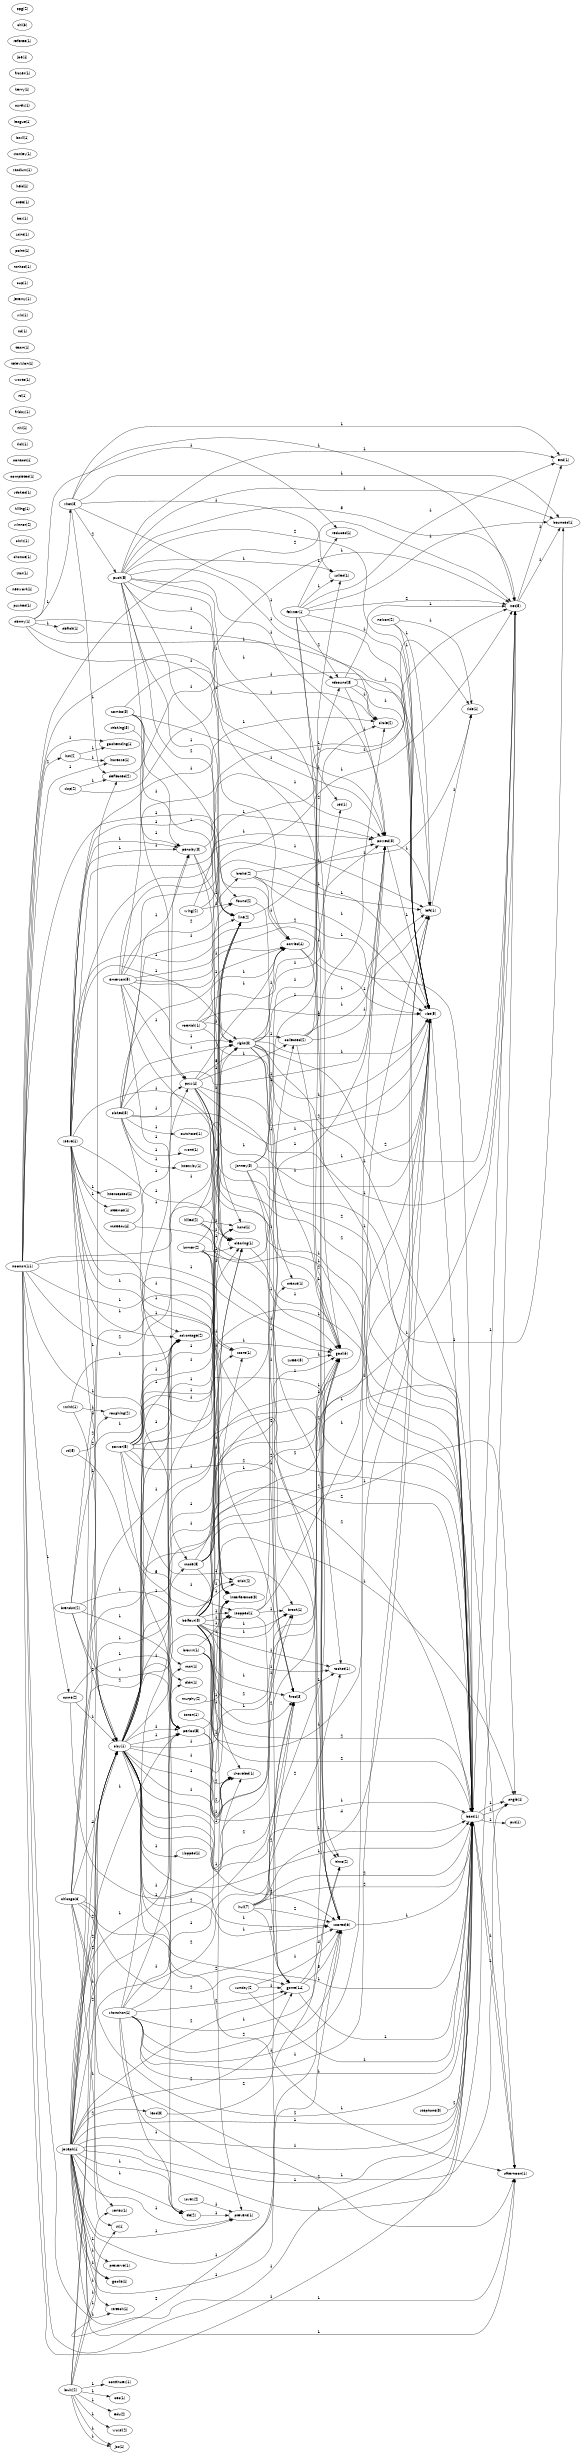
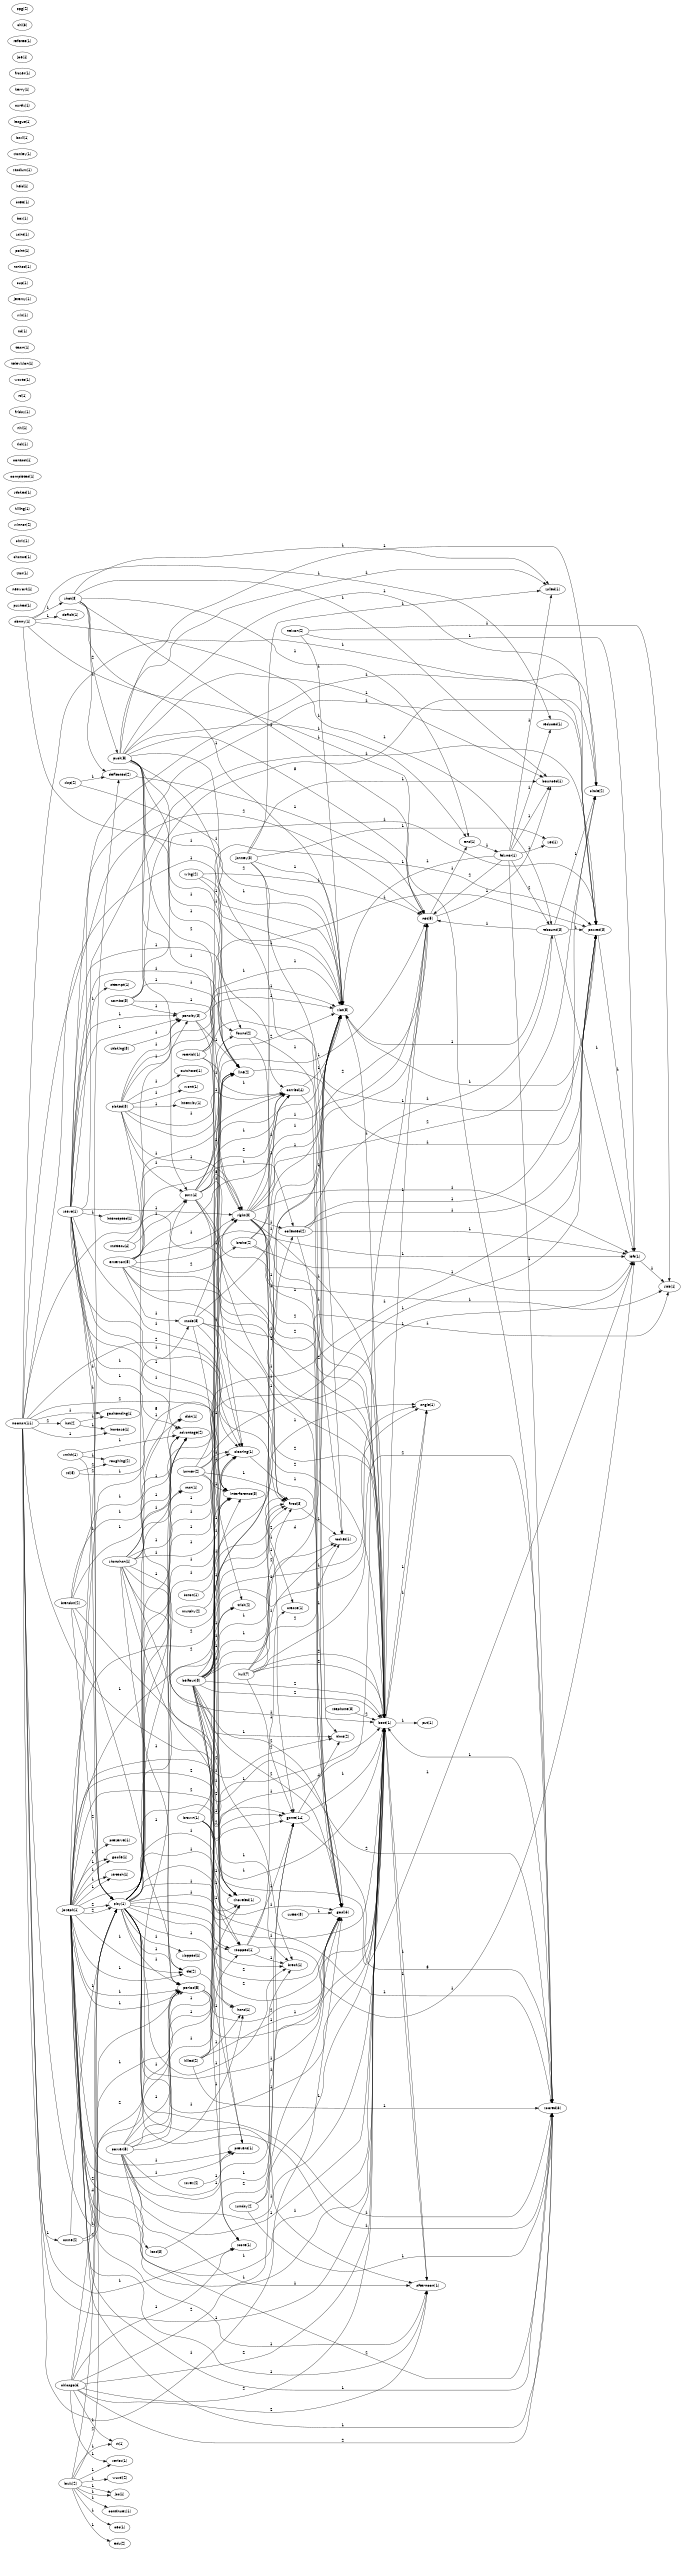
(421, 528) -> (487, 848)
none -> (324, 1387)
